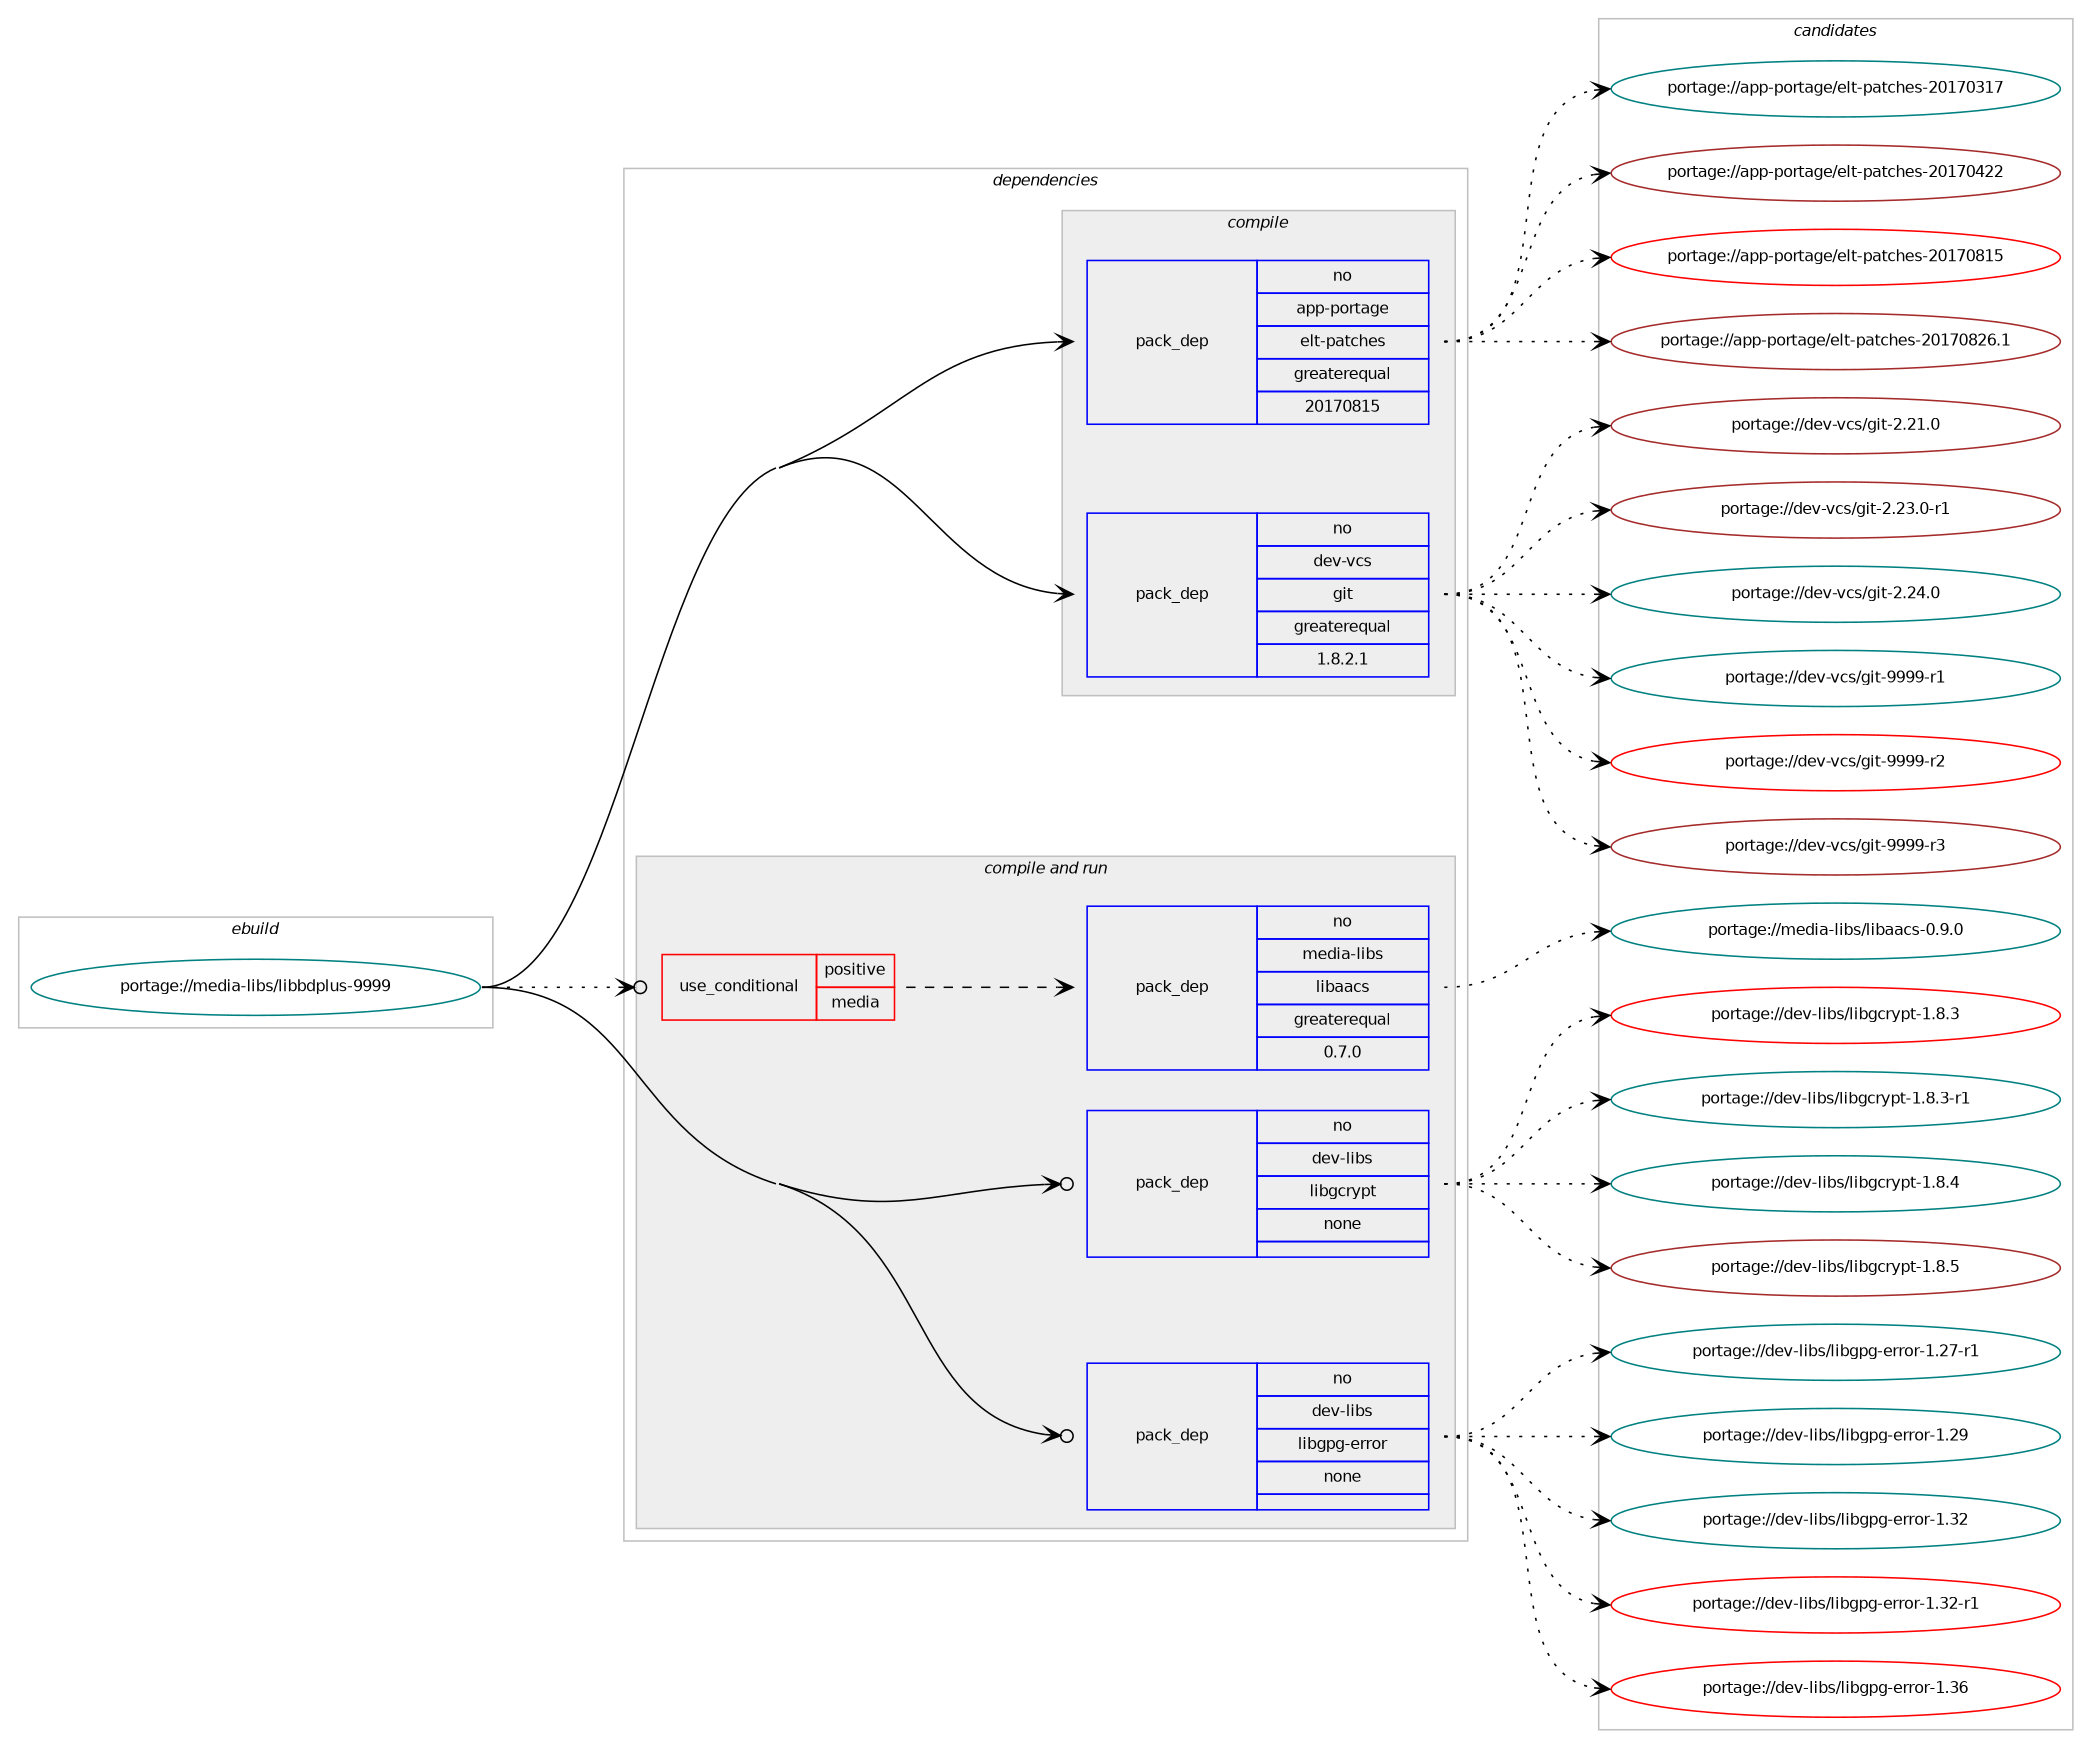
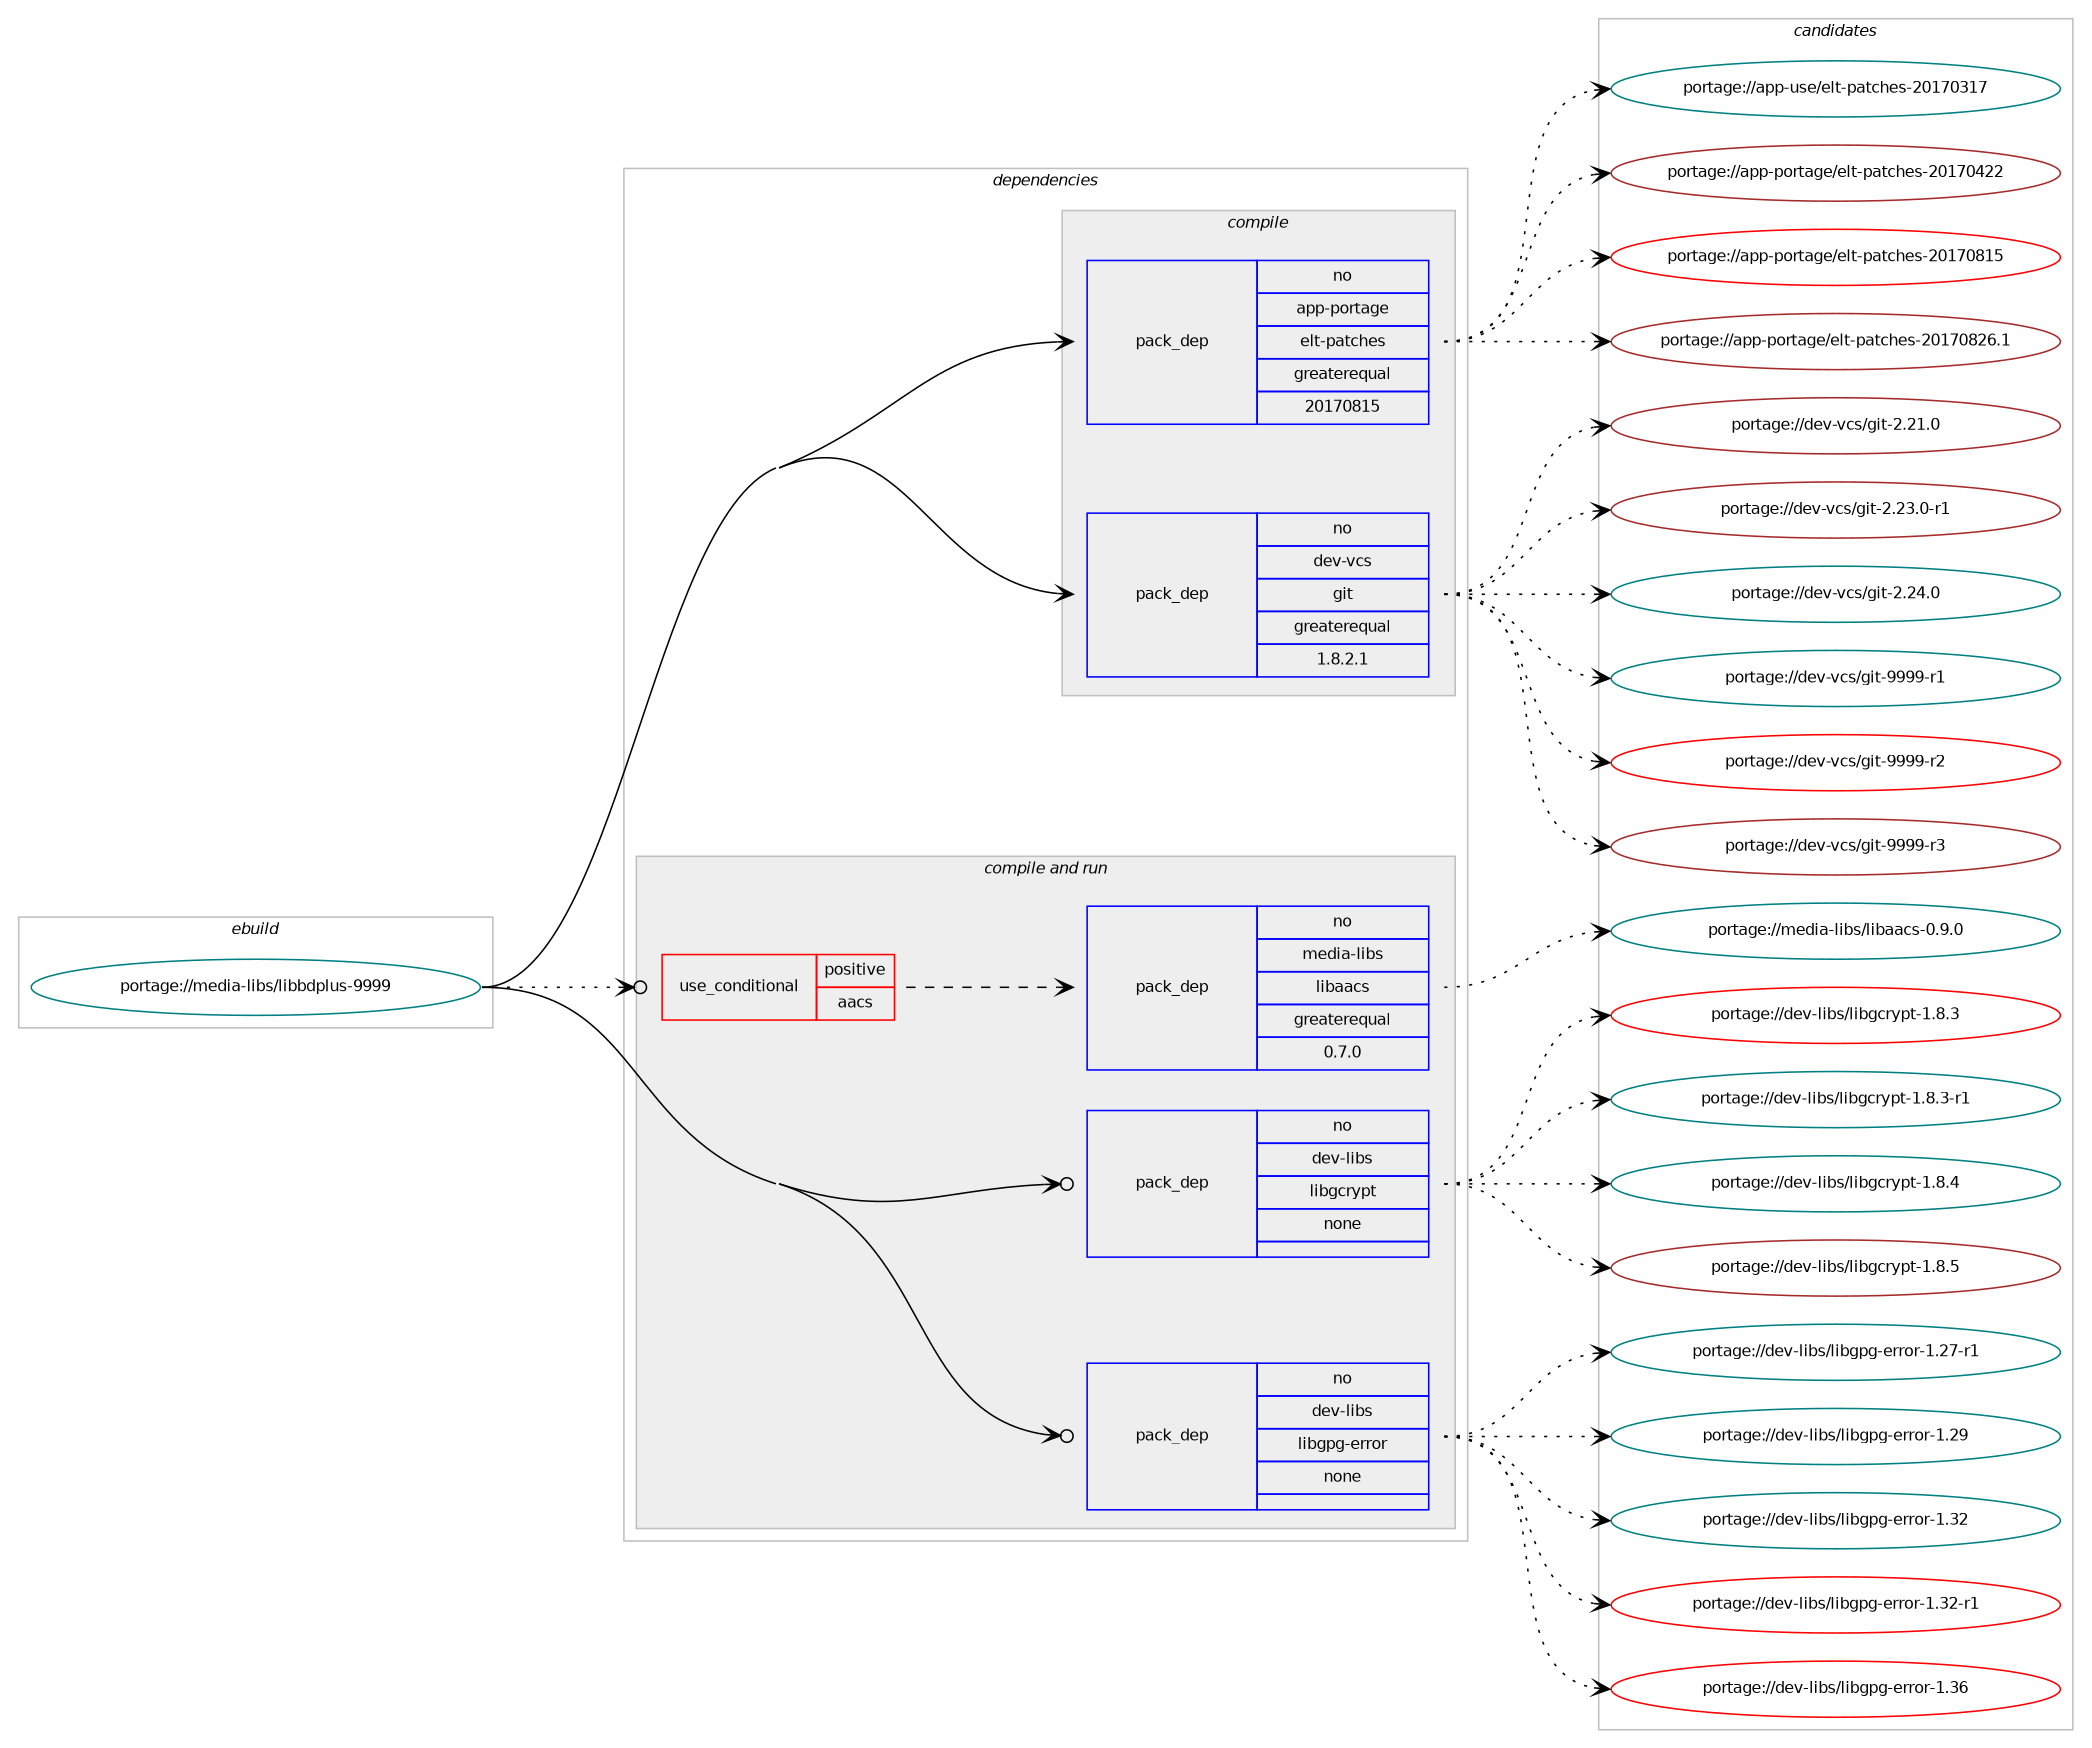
(1836, 89) -> (1836, 89)
(856, 1003) -> (856, 1003)
